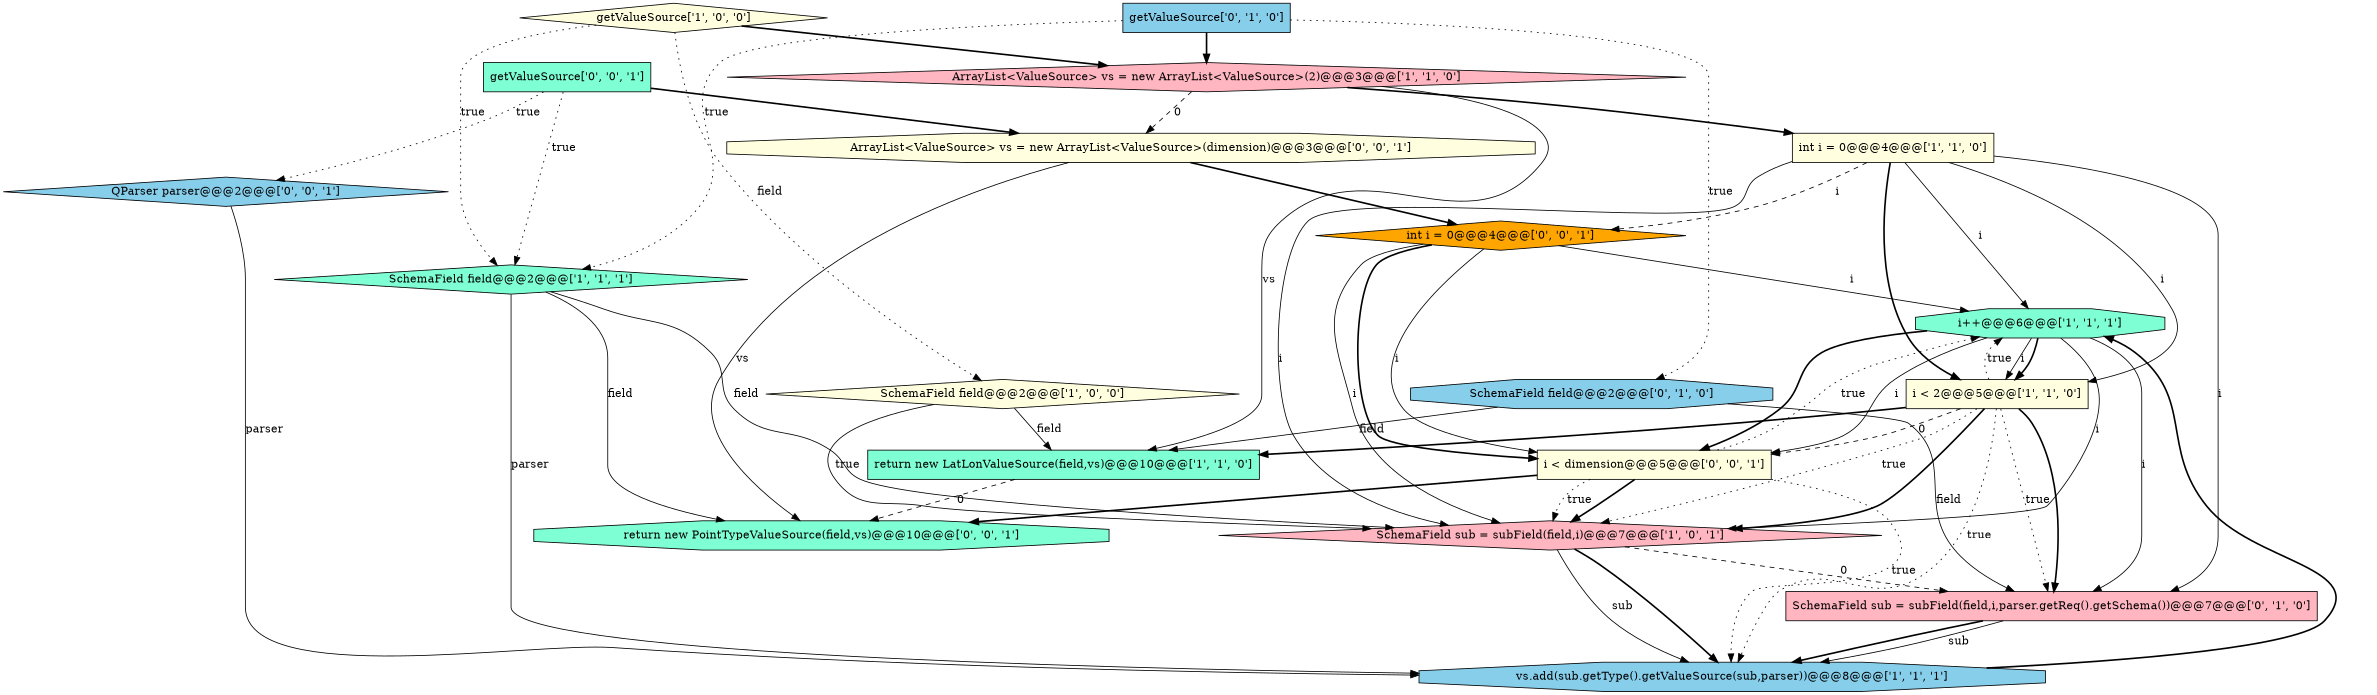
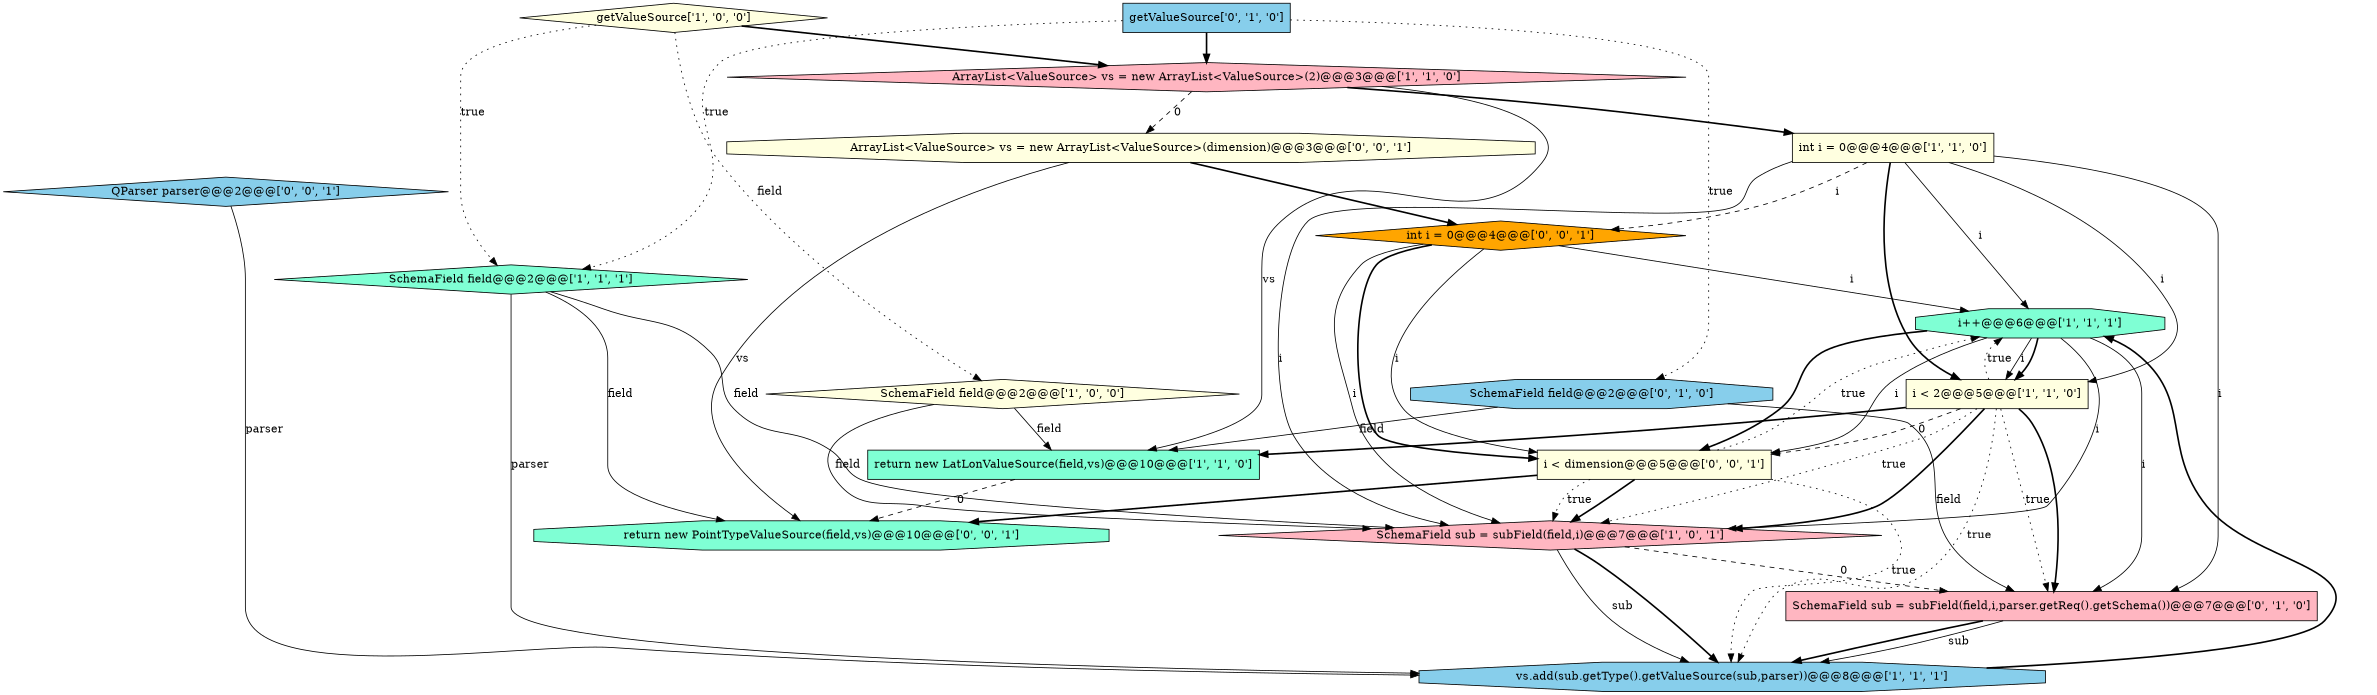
(567, 77) -> none
(848, 465) -> (848, 465)
